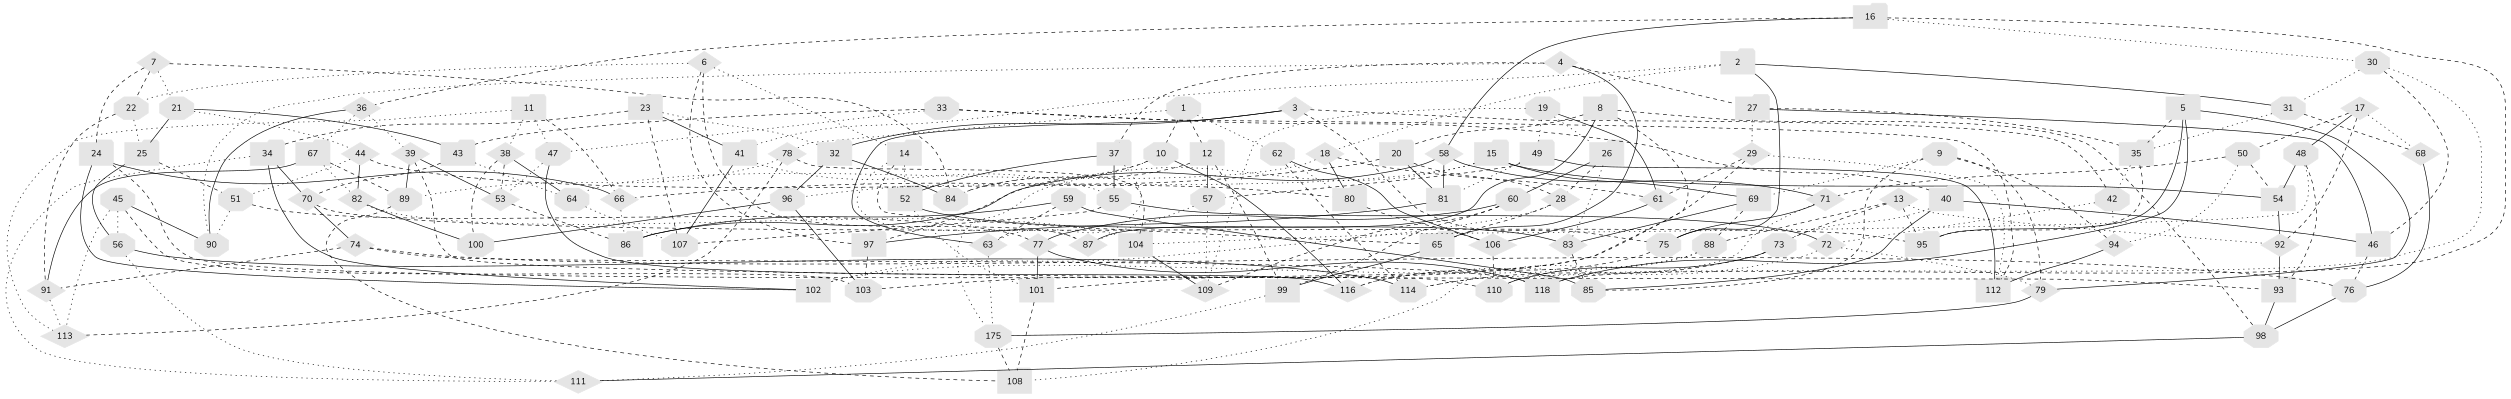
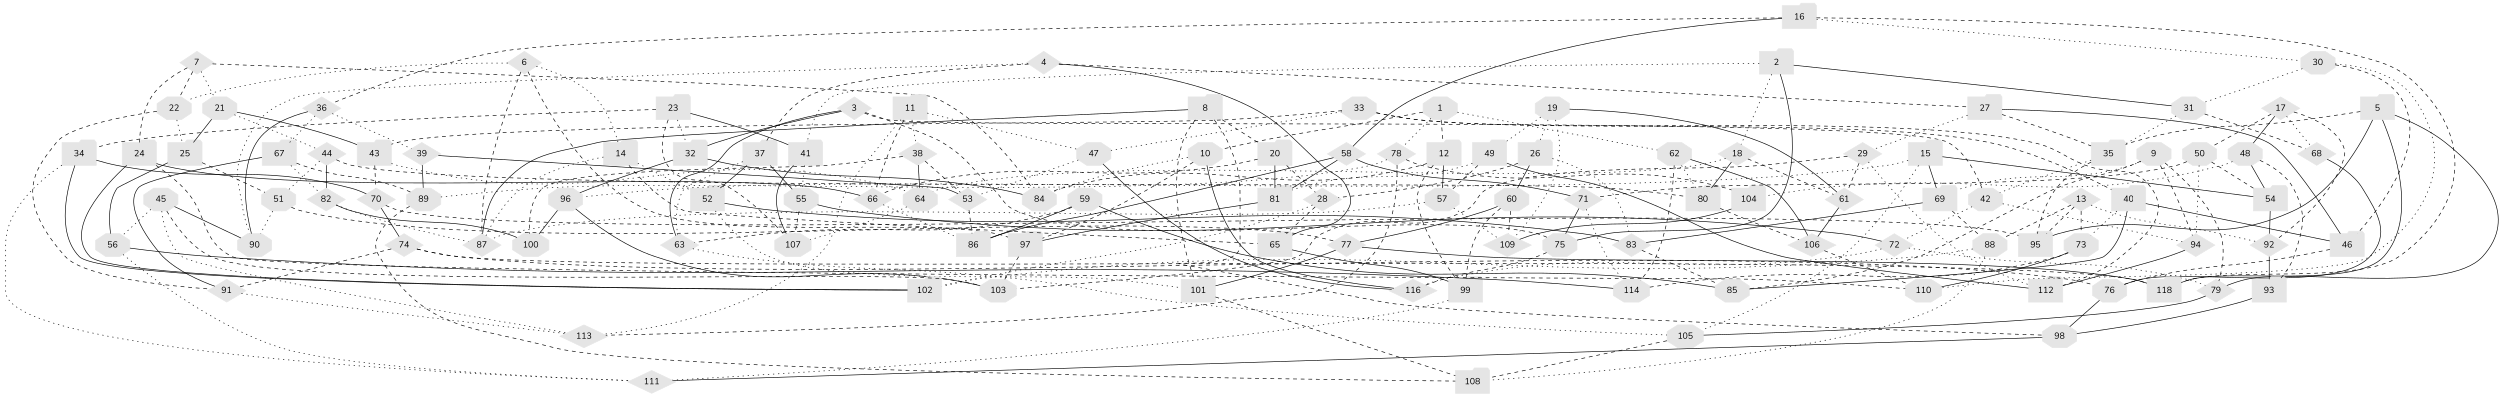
(686, 223) -> (422, 231)
(1640, 279) -> none
(993, 336) -> (1685, 336)
